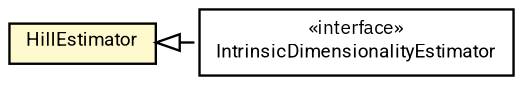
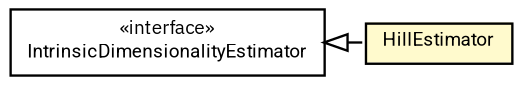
(189, 42) -> (357, 42)
